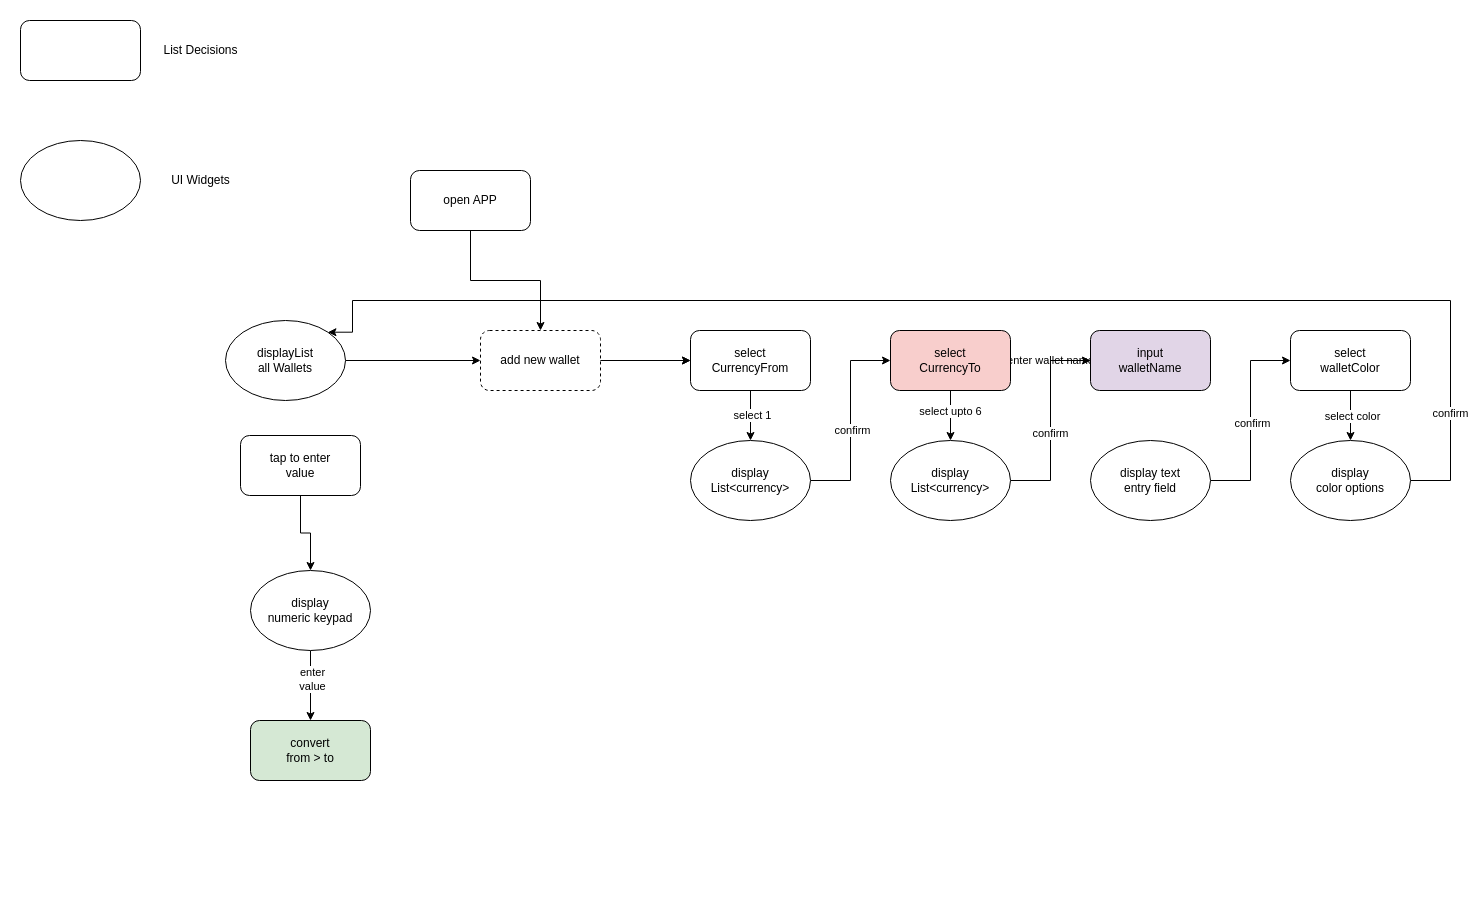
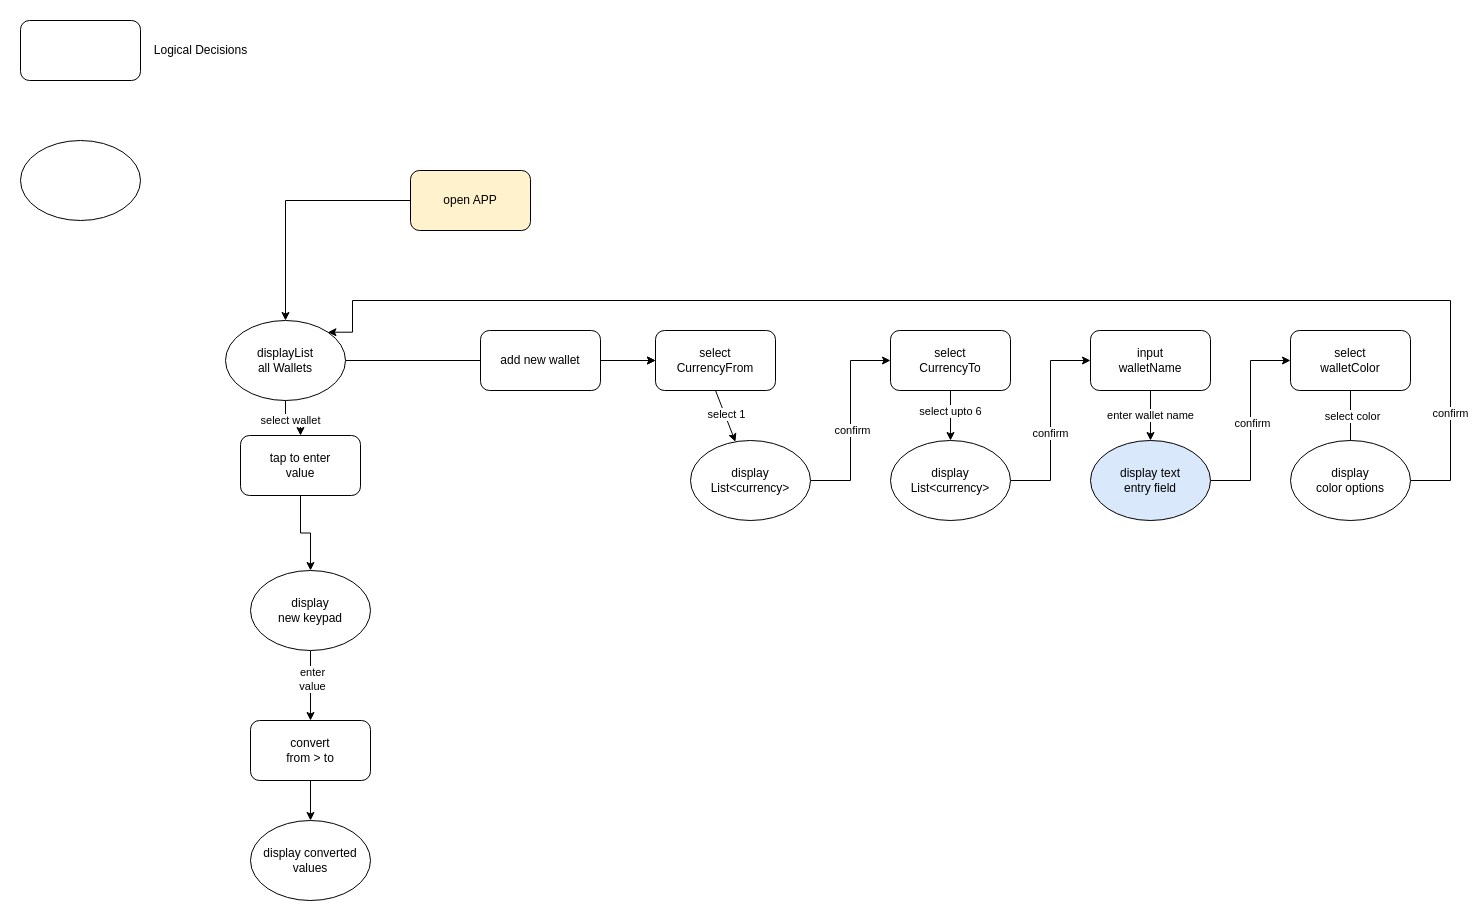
(201, 51) -> (201, 51)
(201, 181) -> none
(471, 201) -> (471, 201)
(502, 281) -> (292, 201)
(472, 361) -> (476, 361)
(541, 361) -> (541, 361)
(751, 361) -> (716, 361)
(951, 361) -> (951, 361)
(1033, 361) -> (1151, 412)
(1151, 361) -> (1151, 361)
none -> (287, 421)
(1351, 432) -> (1351, 435)
(1151, 481) -> (1151, 481)
(311, 611) -> (311, 611)
(311, 751) -> (311, 751)
none -> (311, 797)
none -> (311, 861)
